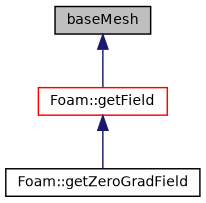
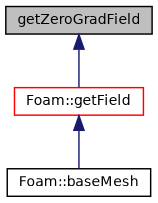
(103, 20) -> (79, 20)
(103, 183) -> (79, 183)
